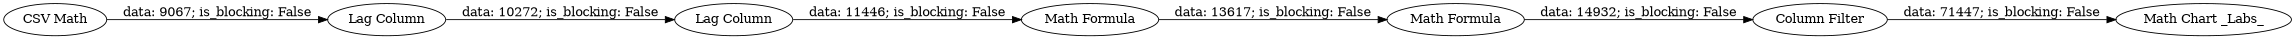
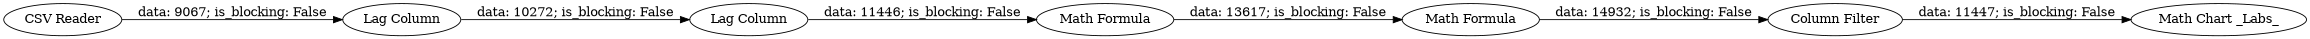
(2002, 13) -> (2017, 13)
(55, 20) -> (63, 20)
